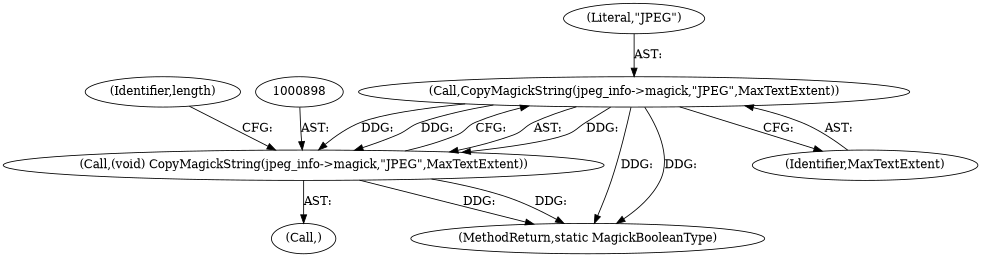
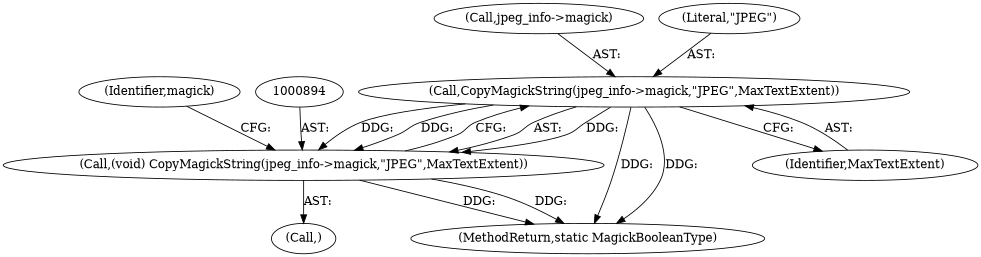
none -> (539, 19)
(163, 92) -> (159, 92)
(299, 92) -> (299, 92)
